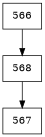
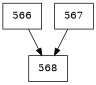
(22, 91) -> (63, 39)
